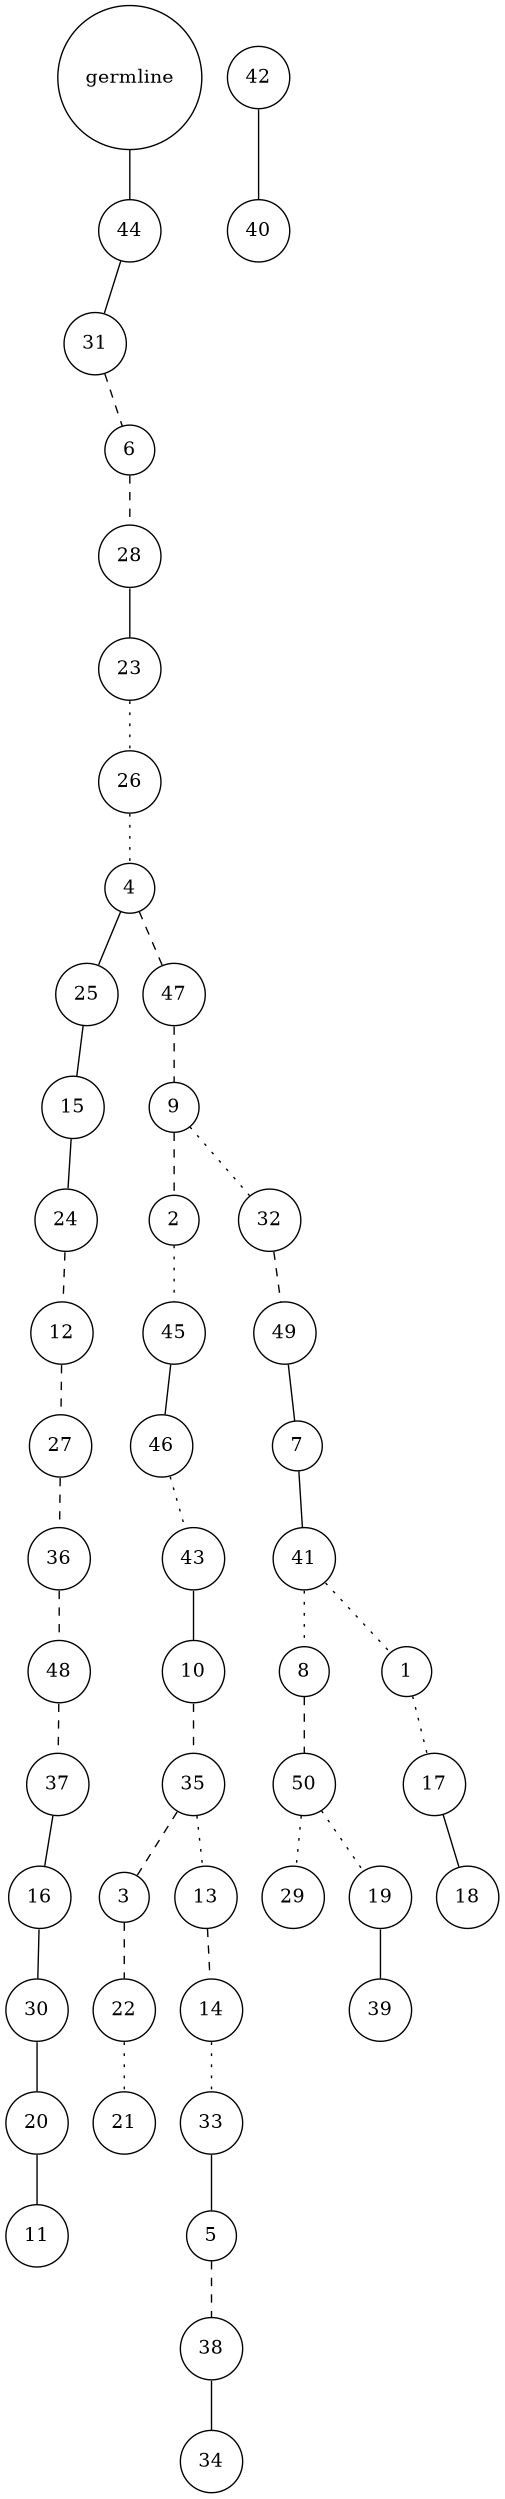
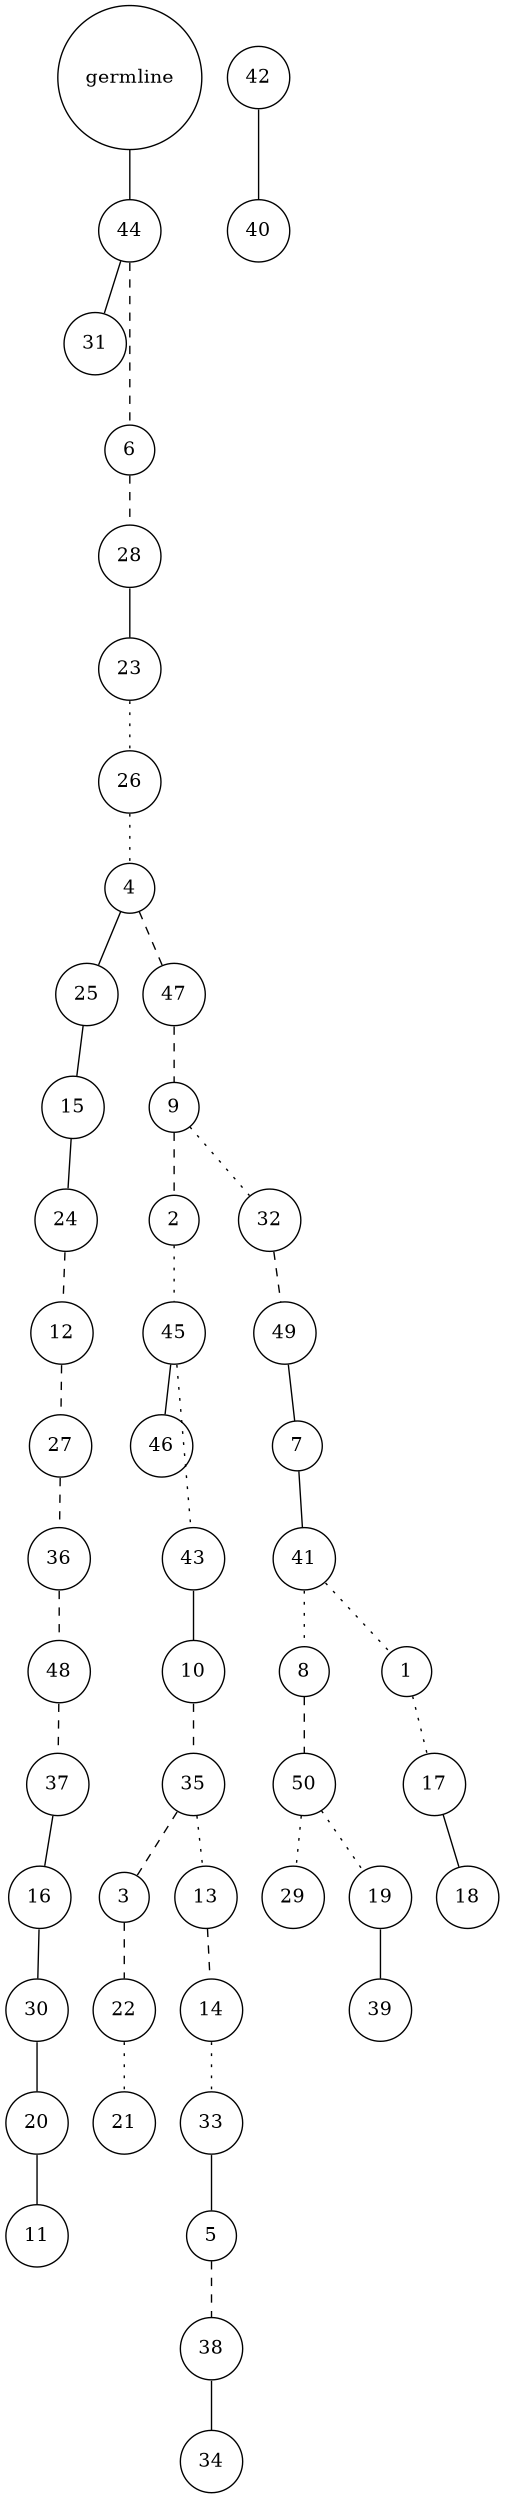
(114, 400) -> (130, 344)
(178, 1502) -> (184, 1446)
